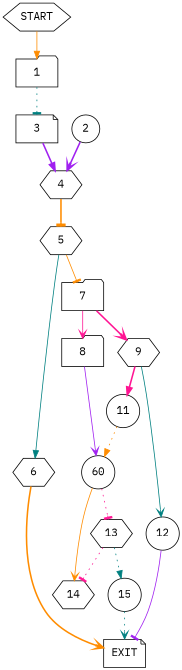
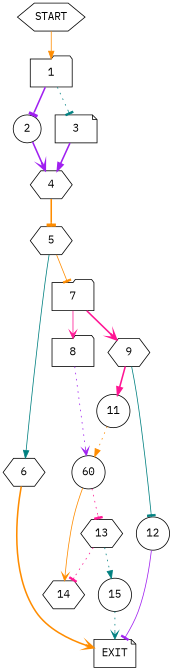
none -> (40, 100)
(90, 407) -> (80, 407)
(152, 438) -> (143, 439)
